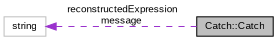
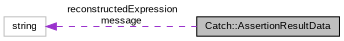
(235, 27) -> (268, 27)
